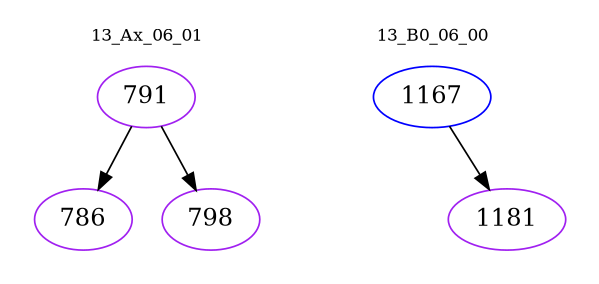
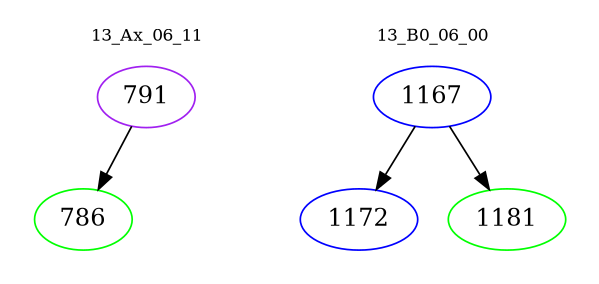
(147, 37) -> (147, 37)
(83, 219) -> (83, 219)
(211, 219) -> none
none -> (359, 219)
(507, 219) -> (507, 219)
